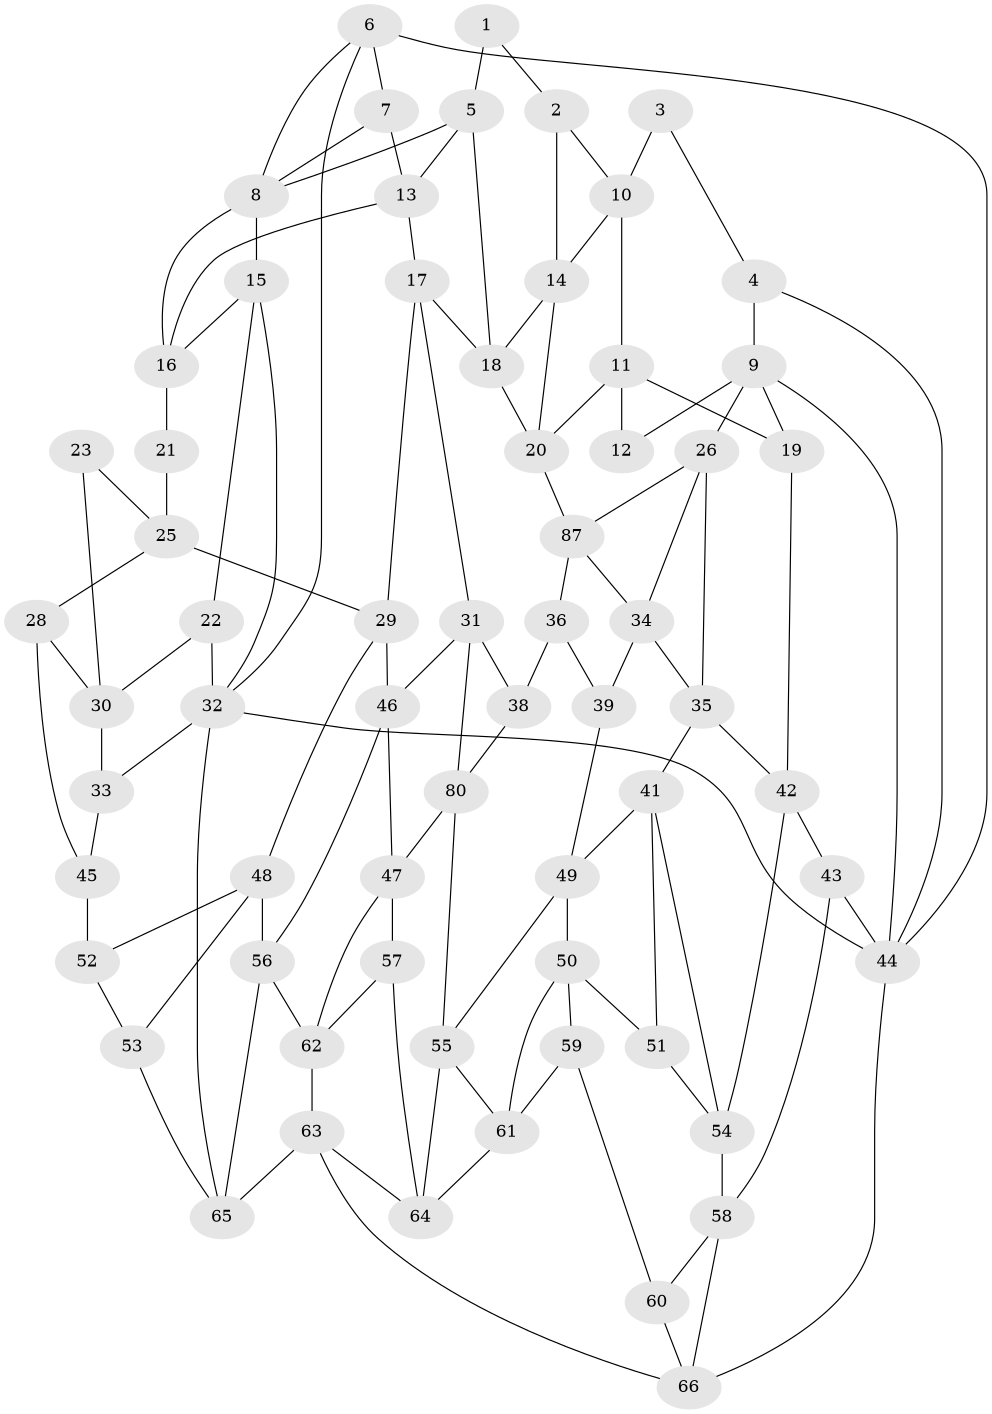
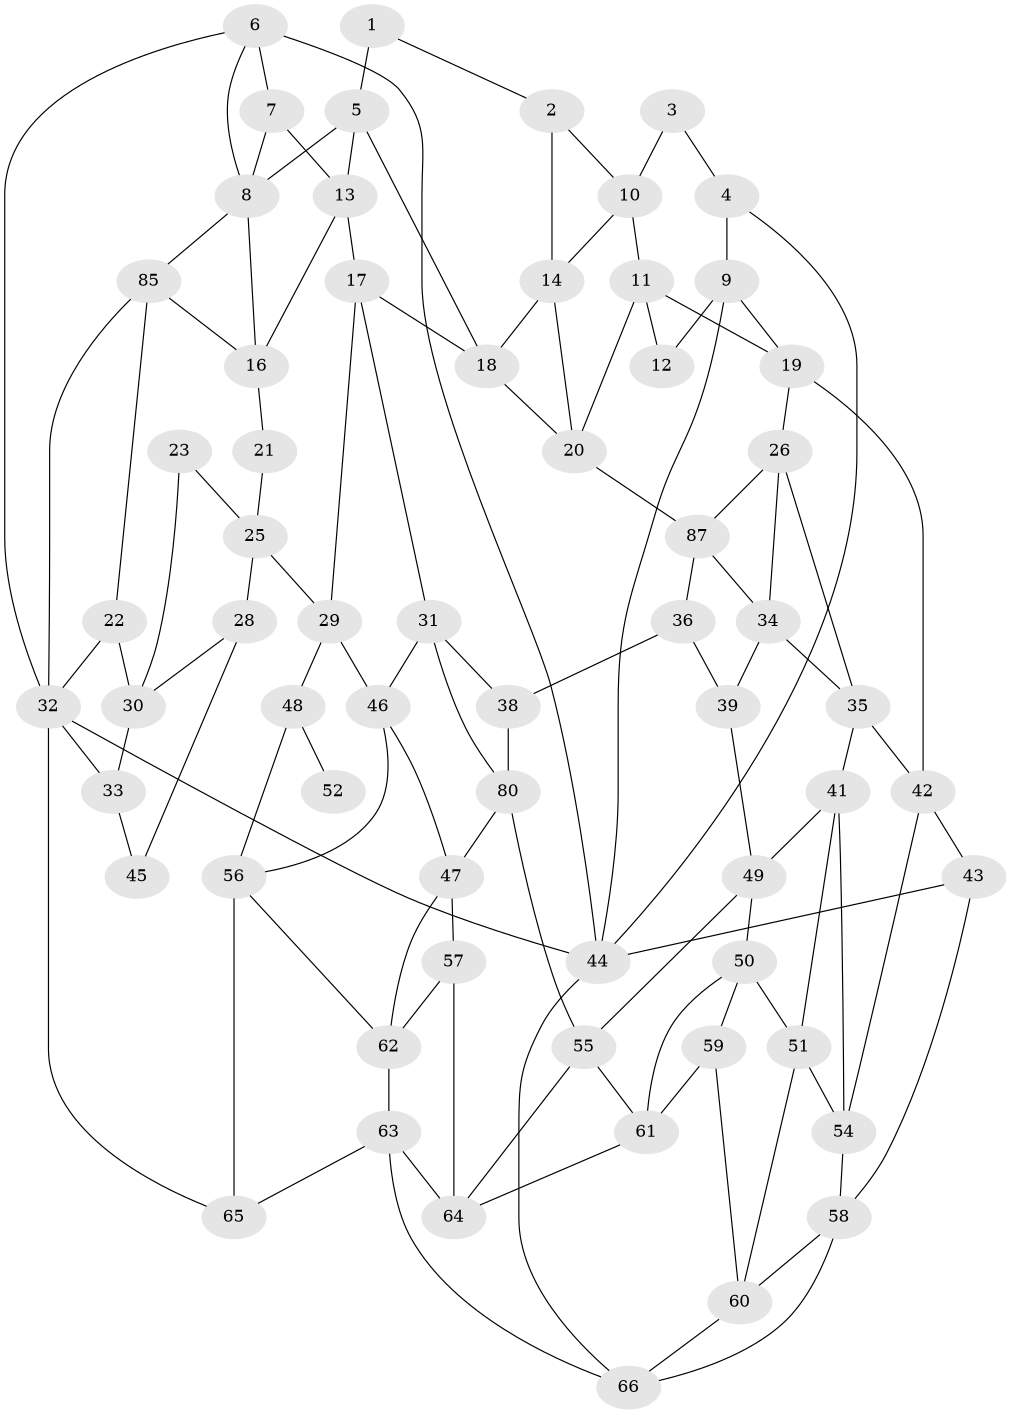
(256, 281) -> (149, 281)
(730, 409) -> (786, 409)
(87, 920) -> none
(132, 1047) -> none
none -> (769, 1175)
